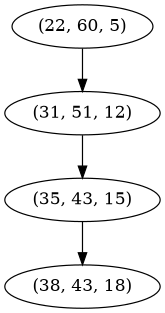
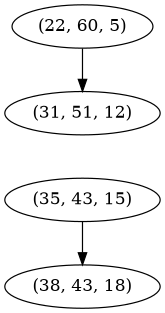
(82, 151) -> none
